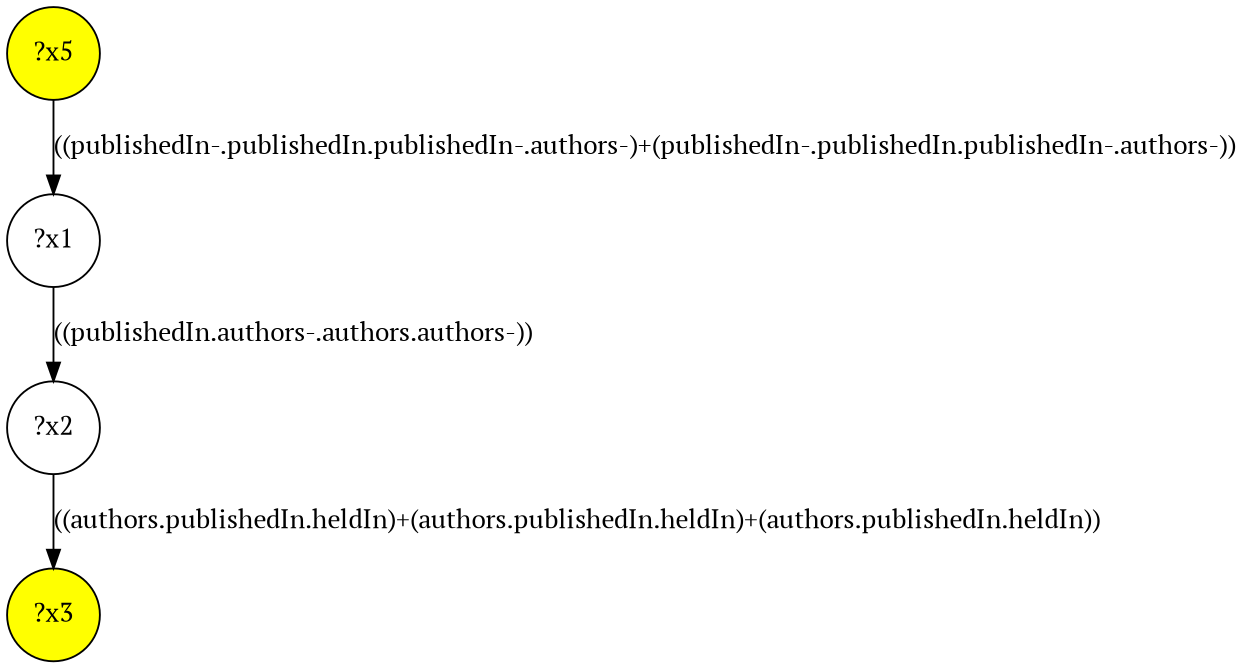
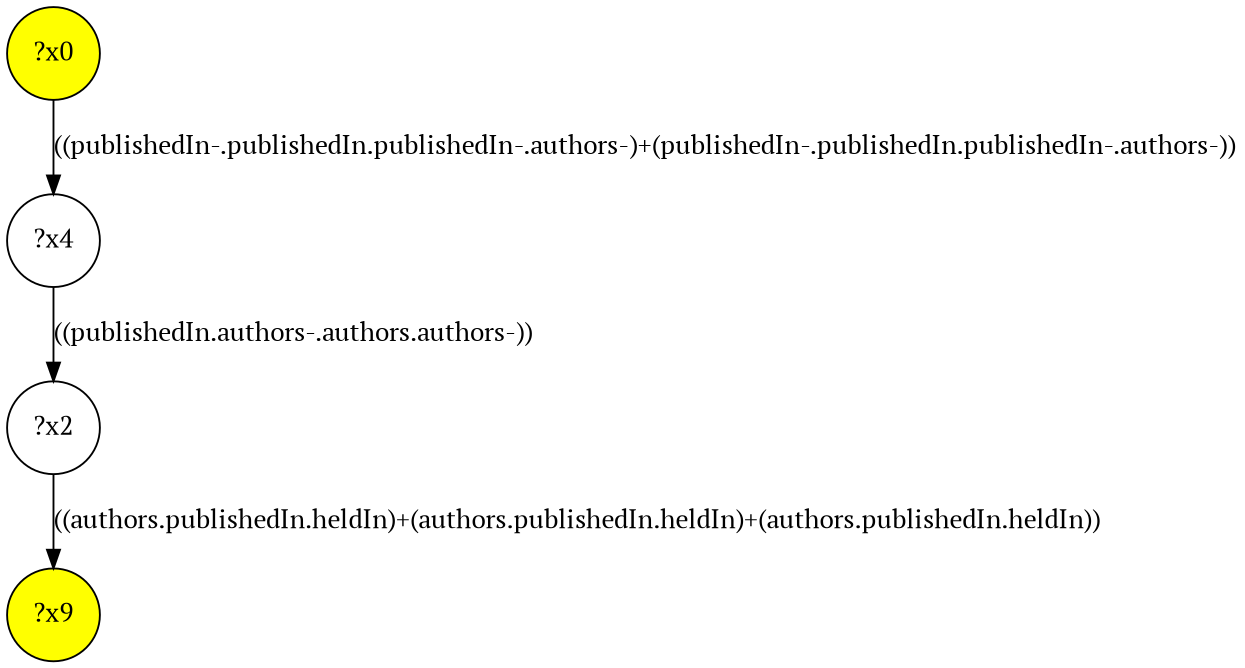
(53, 53) -> (53, 53)
(53, 241) -> (53, 241)
(53, 615) -> (53, 615)
